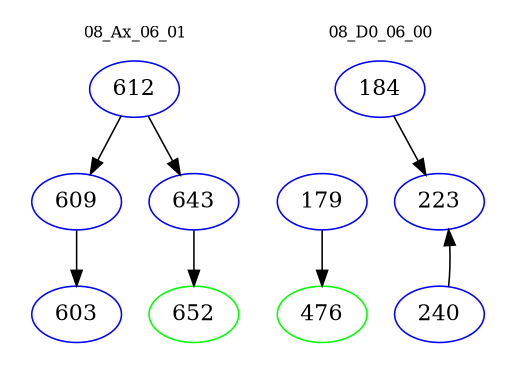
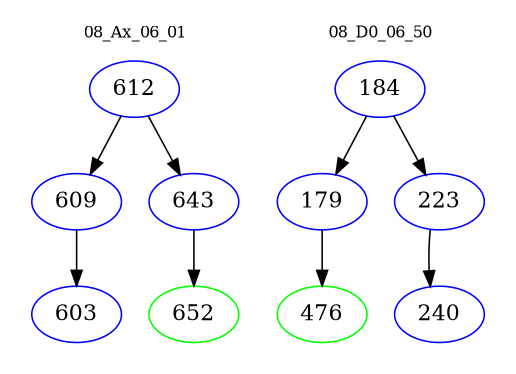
(381, 34) -> (381, 34)
none -> (355, 138)
(450, 266) -> (429, 250)
